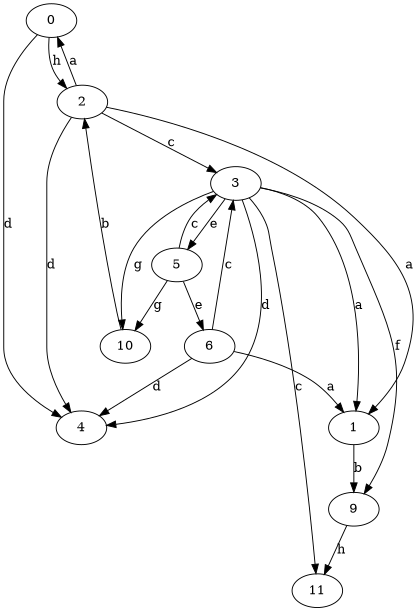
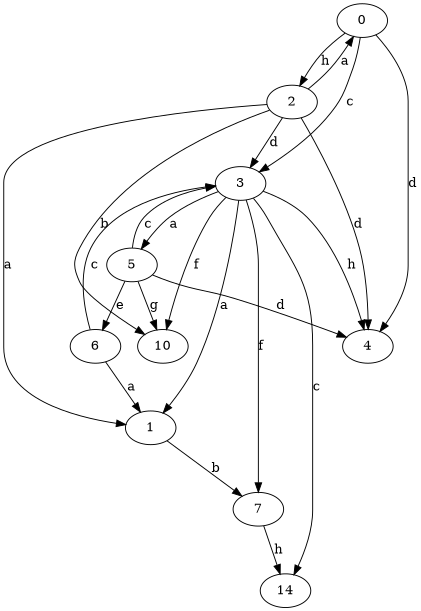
none -> (330, 113)
(171, 143) -> (274, 143)
(214, 224) -> (174, 224)
(101, 229) -> (119, 197)
(139, 265) -> (197, 265)
(266, 306) -> (352, 265)
(150, 385) -> (246, 302)
(354, 509) -> (258, 509)
(317, 591) -> (286, 591)
